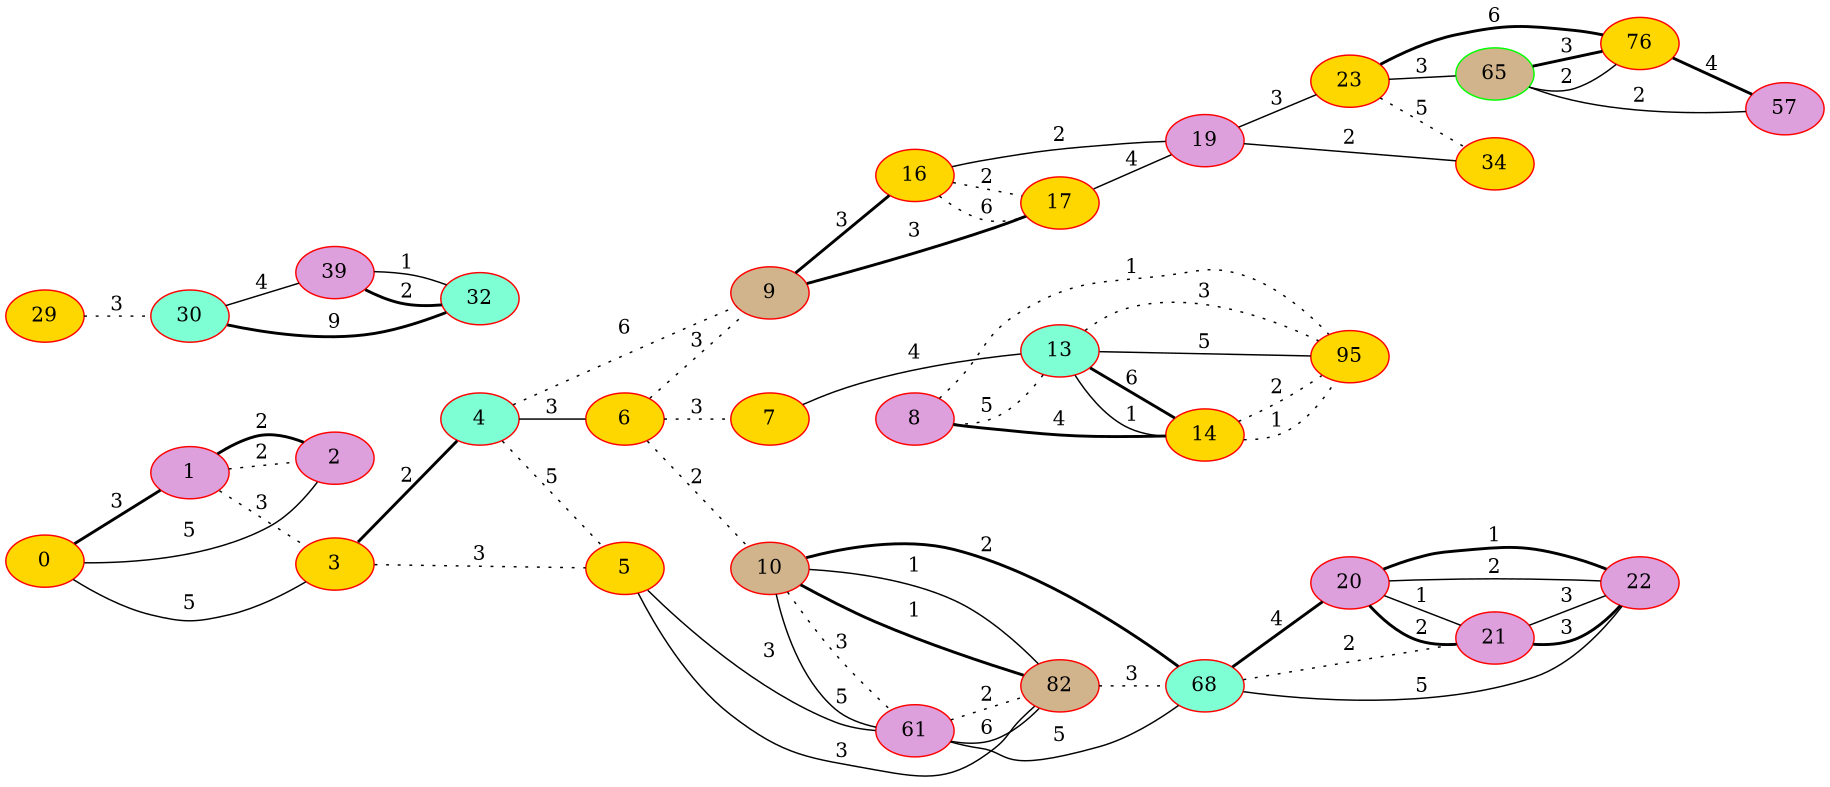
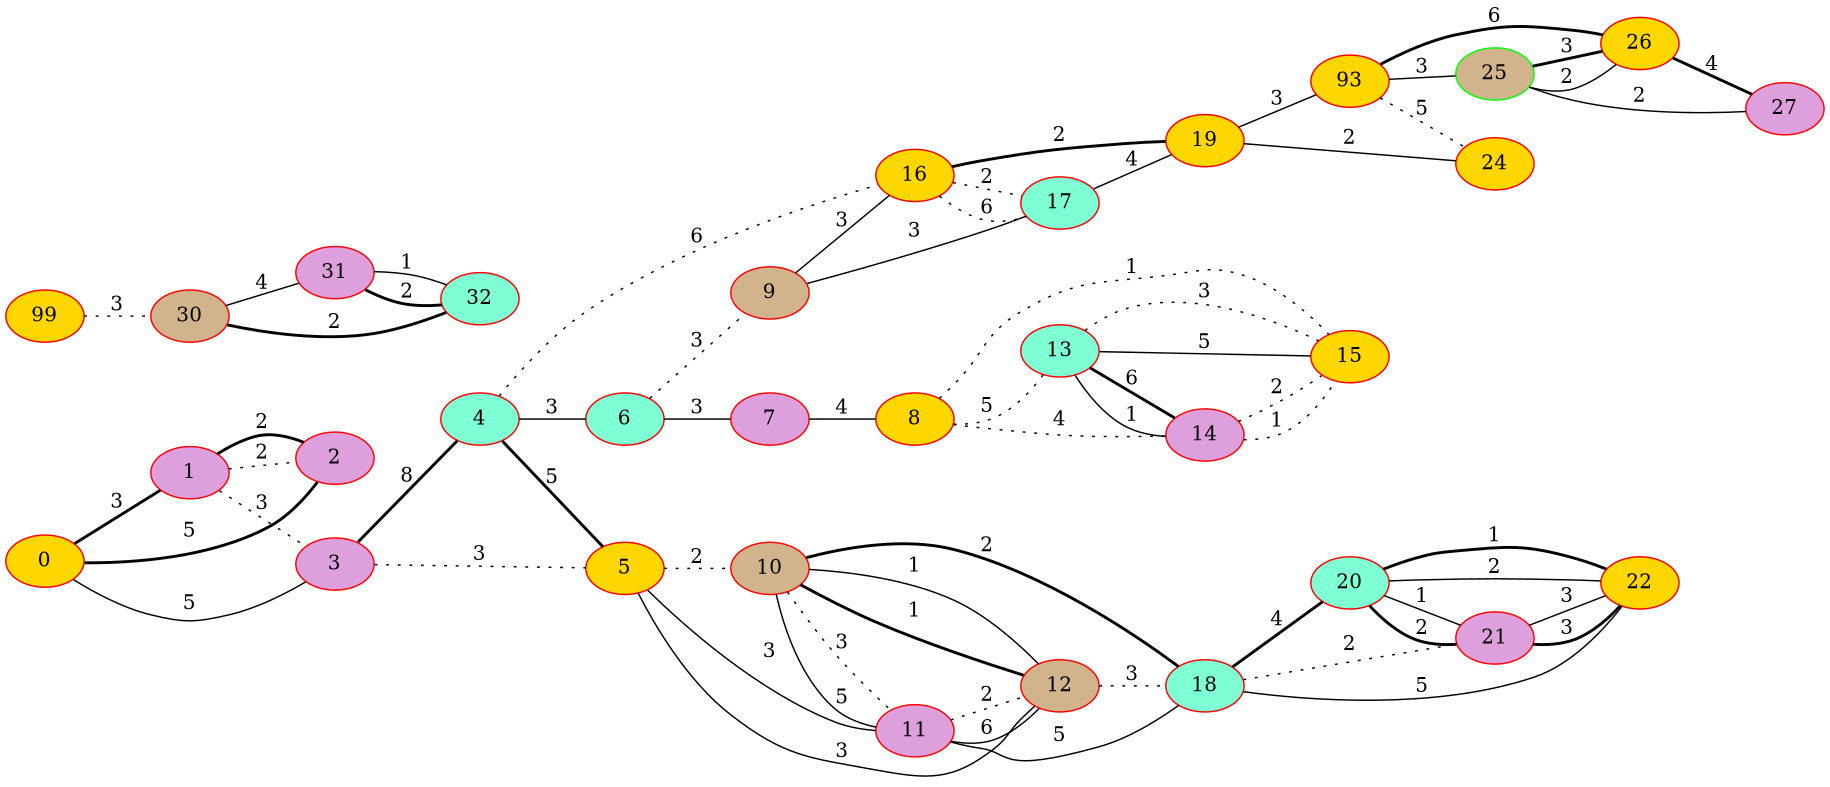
(1640, 44) -> (1640, 44)
(1495, 74) -> (1495, 74)
(1350, 81) -> (1350, 81)
(1785, 109) -> (1785, 109)
(1205, 141) -> (1205, 141)
(1058, 149) -> (1058, 149)
(1495, 164) -> (1495, 164)
(1060, 203) -> (1060, 203)
(842, 234) -> (842, 234)
(917, 252) -> (917, 252)
(335, 273) -> (335, 273)
(45, 316) -> (45, 316)
(190, 316) -> (190, 316)
(335, 323) -> (335, 323)
(625, 355) -> (672, 262)
(1350, 357) -> (1350, 357)
(910, 371) -> (842, 419)
(625, 419) -> (625, 419)
(697, 419) -> (697, 419)
(770, 419) -> (770, 419)
(915, 419) -> (915, 419)
(1059, 435) -> (1059, 435)
(1205, 435) -> (1205, 435)
(407, 476) -> (407, 476)
(553, 494) -> (553, 494)
(698, 494) -> (697, 568)
(211, 548) -> (211, 548)
(335, 564) -> (335, 564)
(1350, 583) -> (1350, 583)
(1640, 583) -> (1640, 583)
(1060, 686) -> (1060, 686)
(1205, 686) -> (1205, 686)
(915, 731) -> (915, 731)
